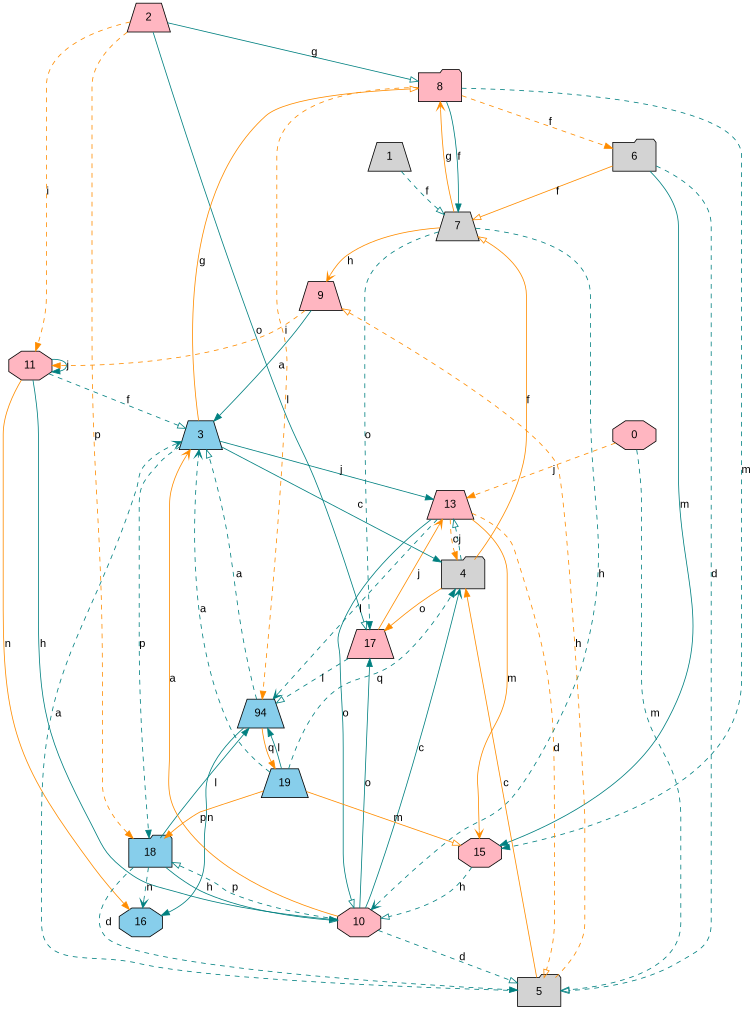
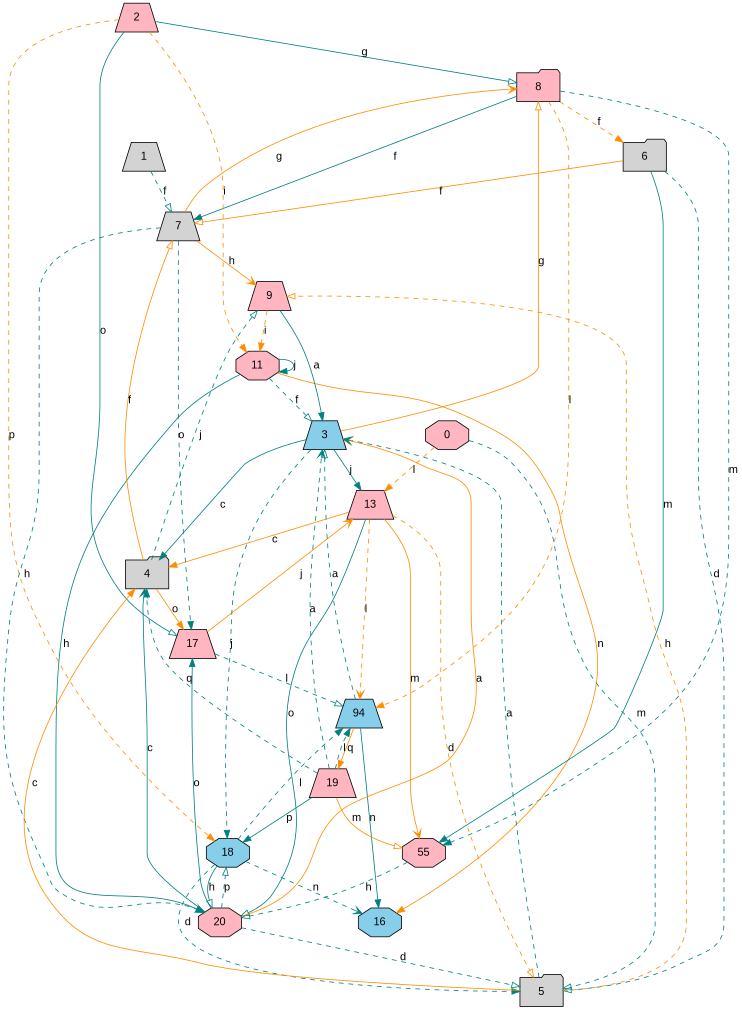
(554, 470) -> (414, 470)
(451, 536) -> (263, 538)
(459, 543) -> (194, 435)
(373, 588) -> (365, 605)
(142, 644) -> (232, 644)
(277, 752) -> (340, 752)
(285, 783) -> (333, 783)
(201, 786) -> (285, 784)
(215, 807) -> (281, 818)
(150, 853) -> (228, 853)
(480, 853) -> (424, 853)
(359, 922) -> (220, 922)
